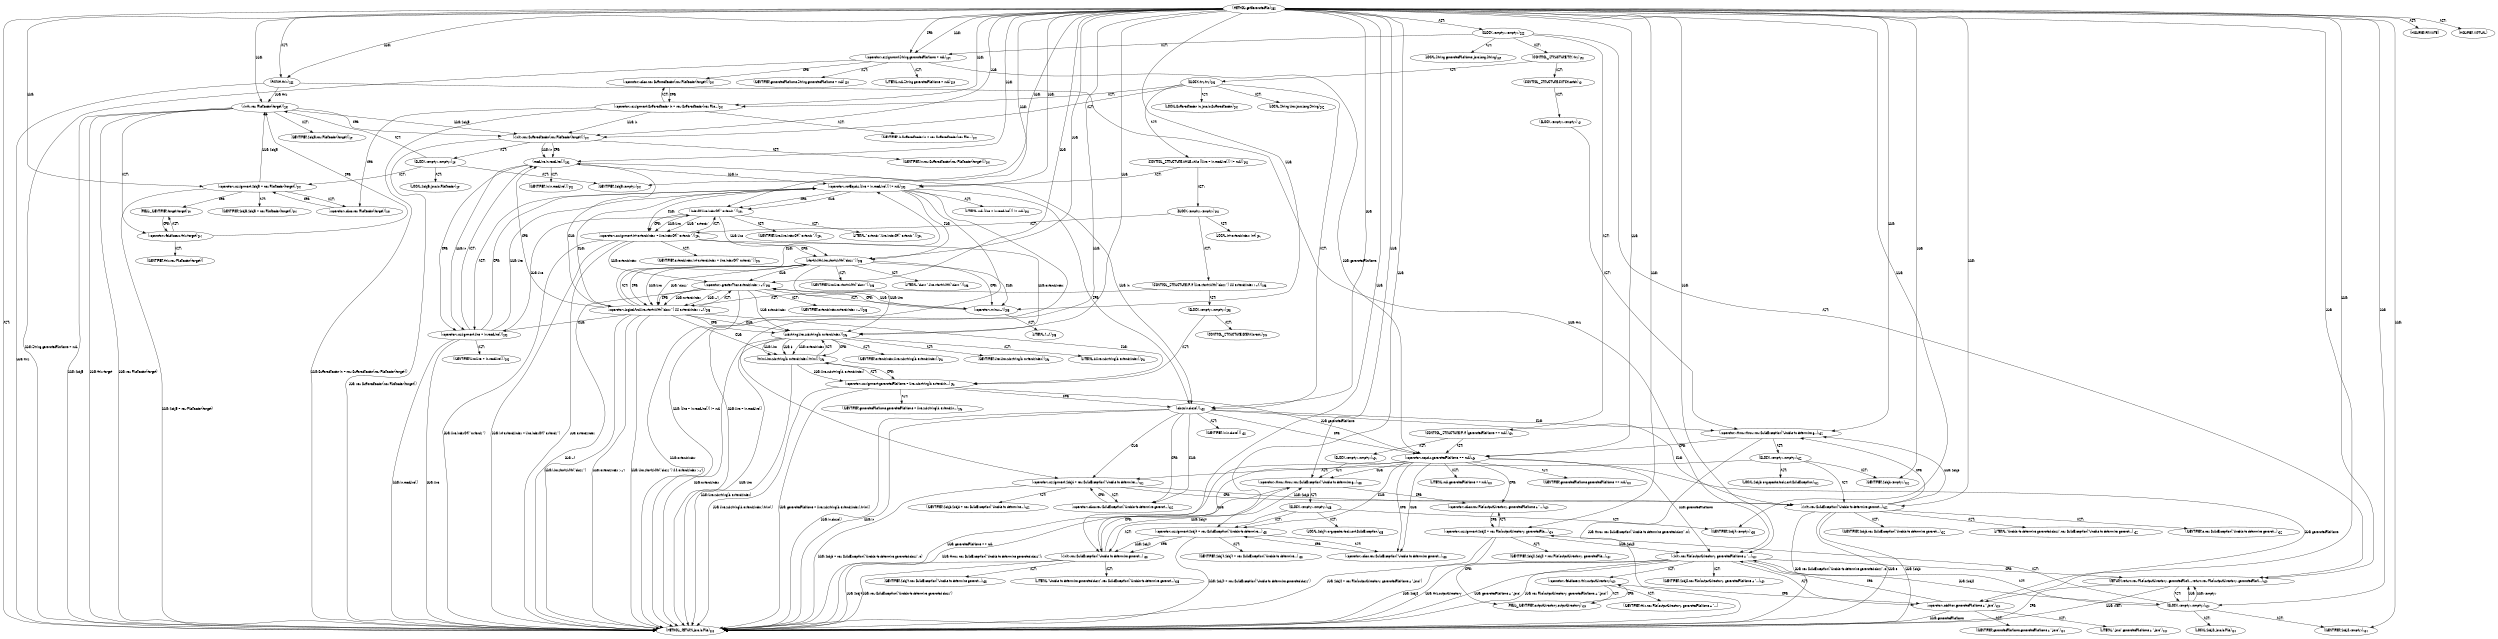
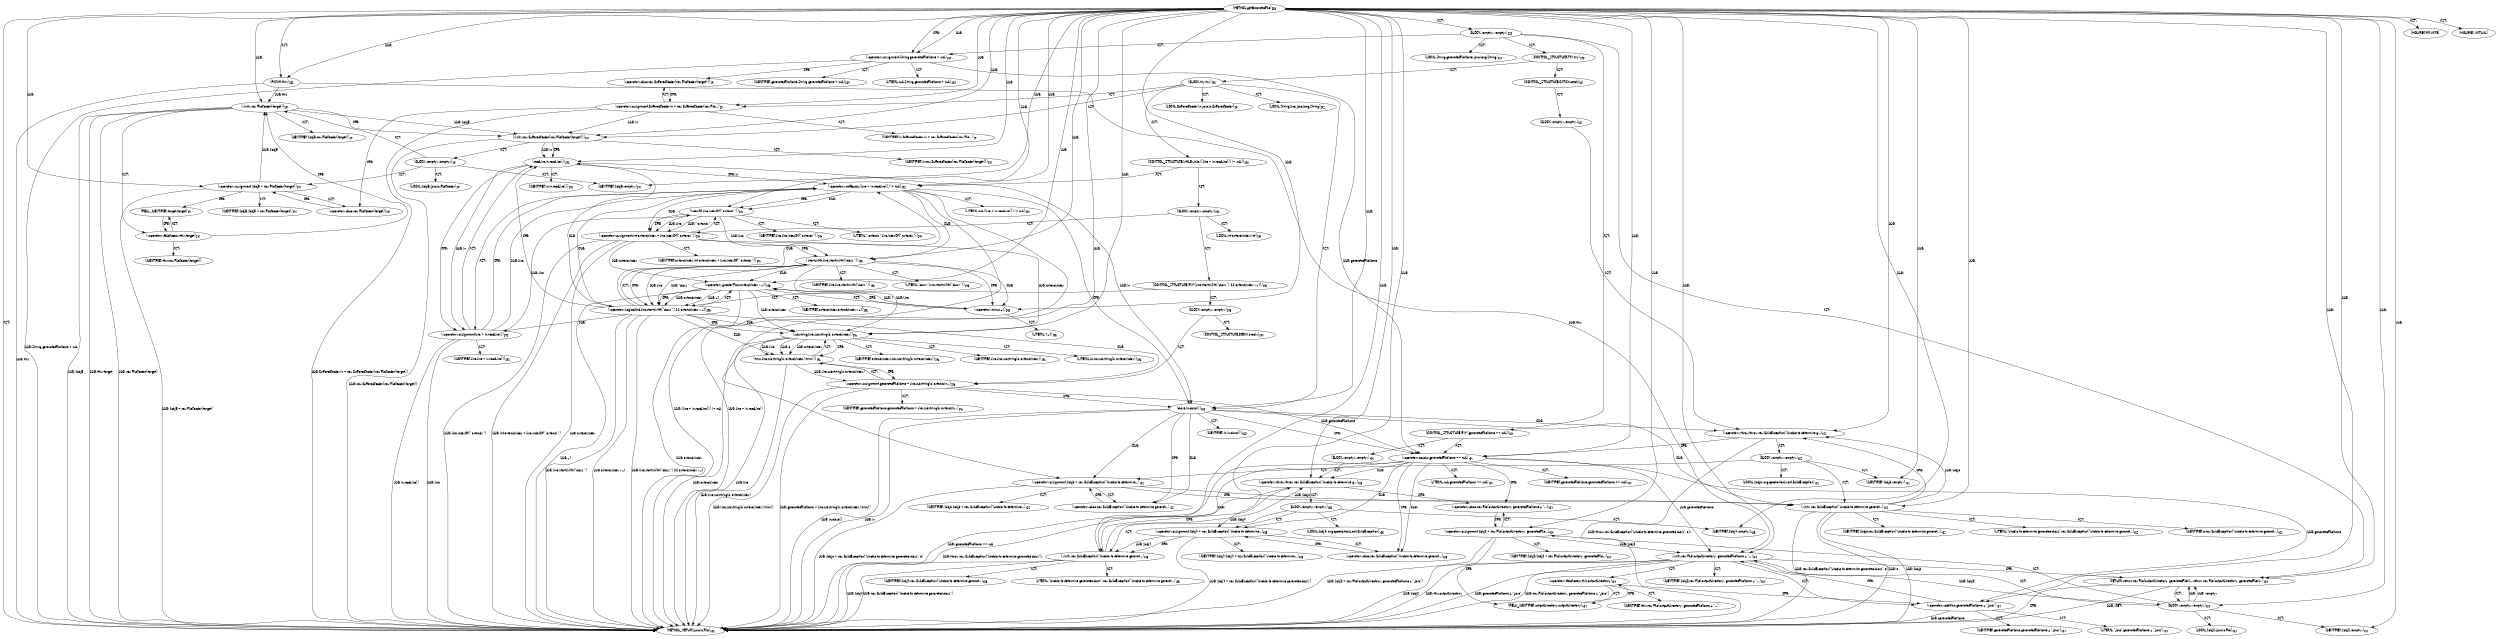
(733, 175) -> (733, 175)
